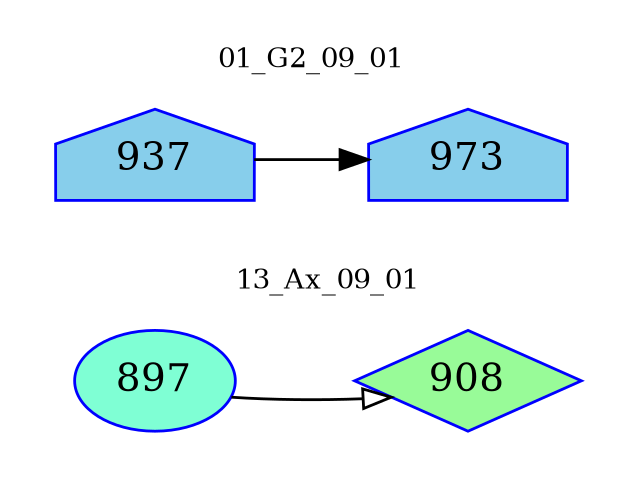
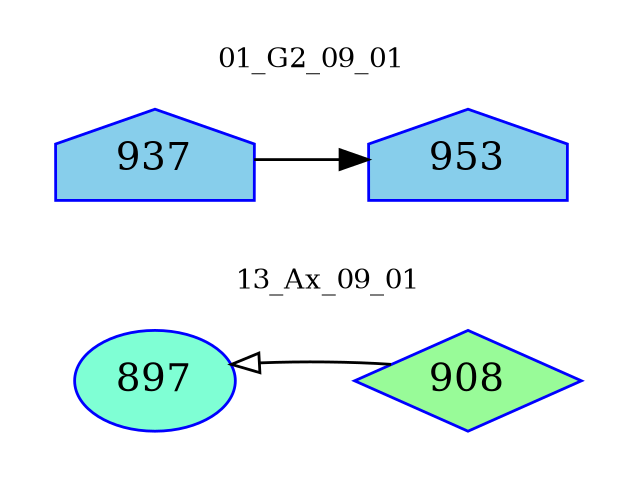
(468, 160) -> (468, 160)
(297, 400) -> (326, 362)
